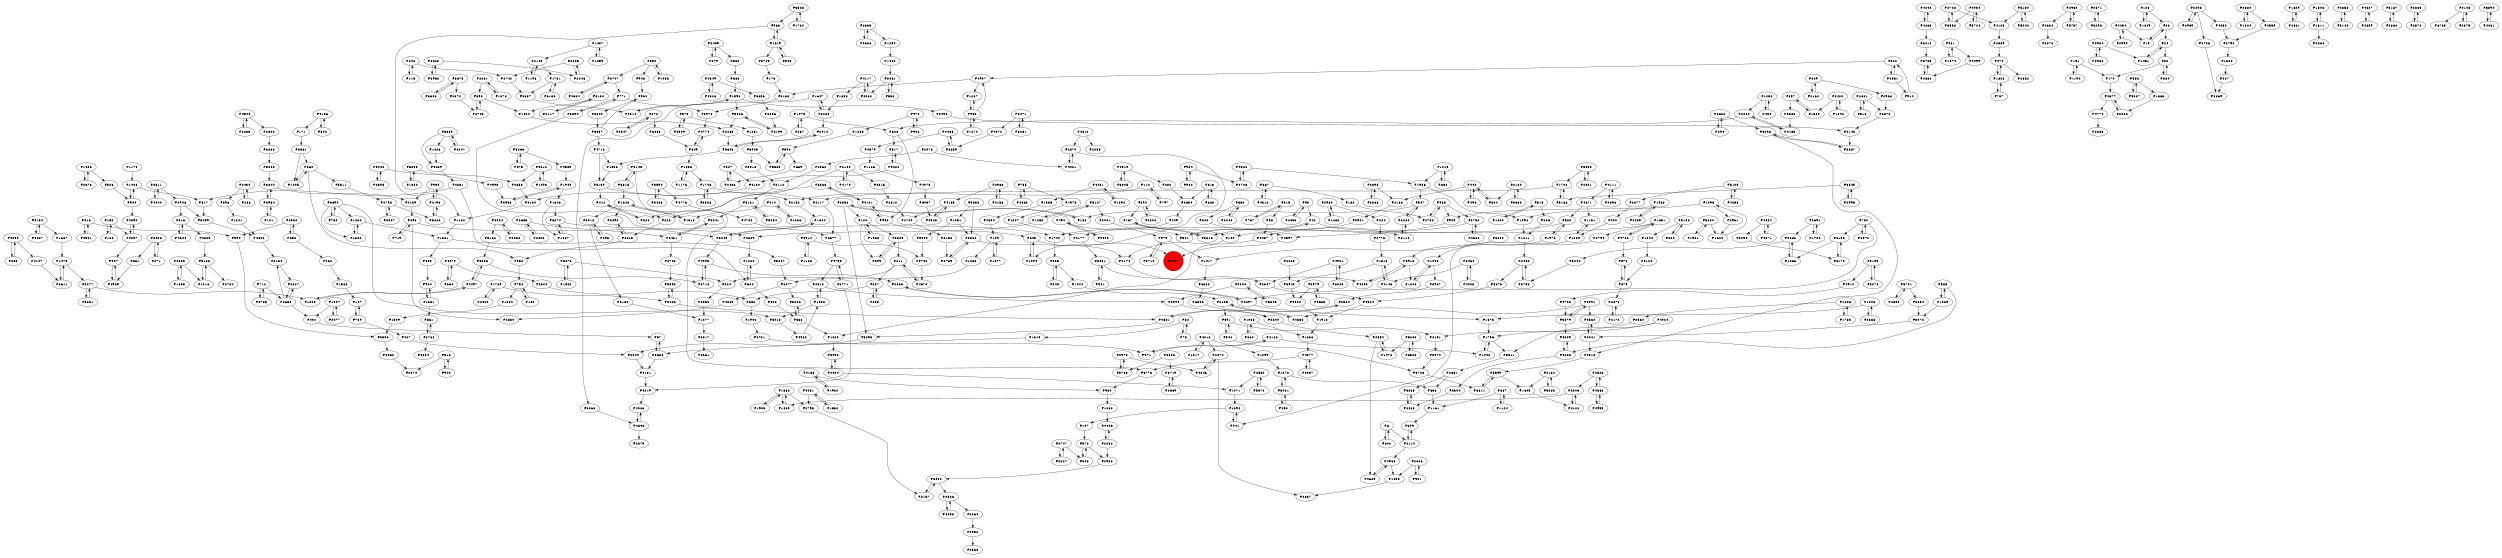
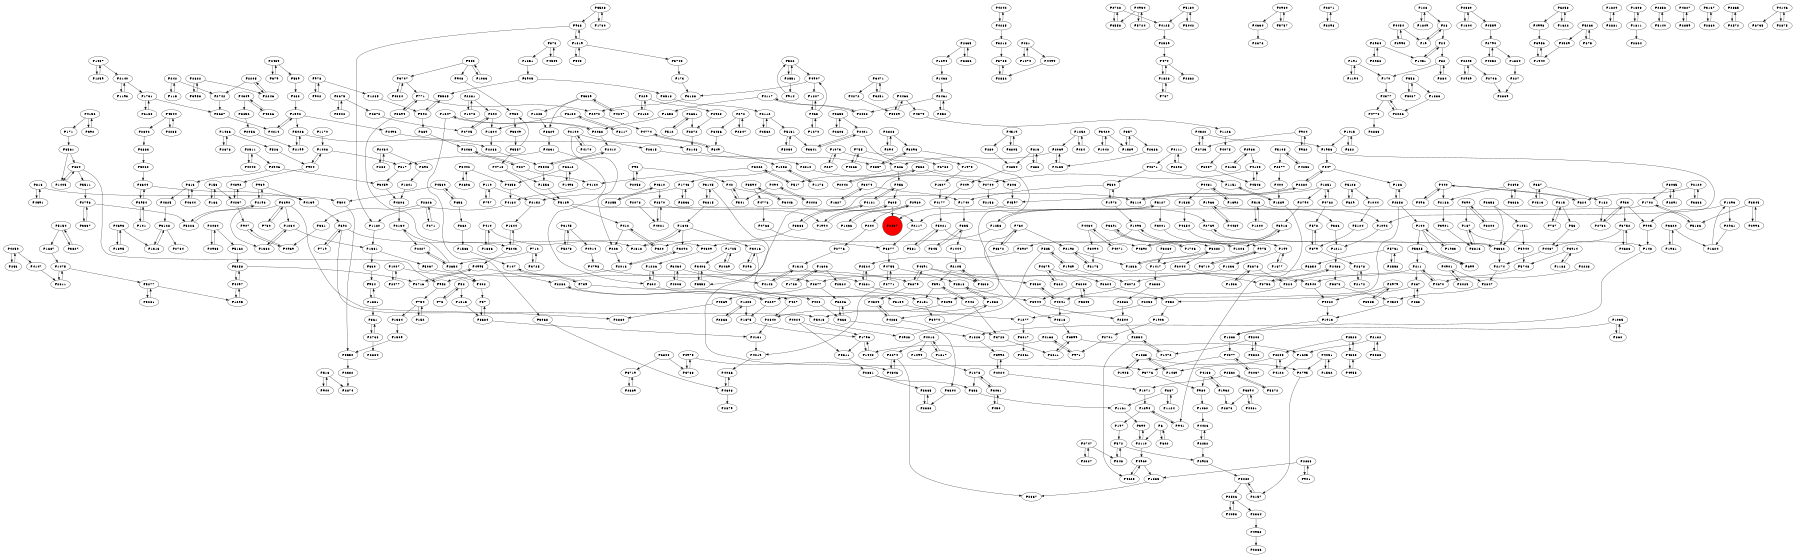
(2208, 16) -> (1489, 51)
(874, 157) -> (763, 122)
none -> (635, 195)
(555, 203) -> none
none -> (1227, 408)
